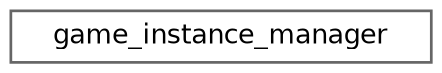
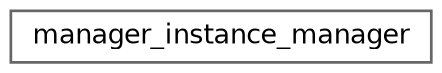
(221, 37) -> (221, 37)
